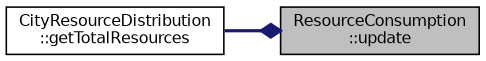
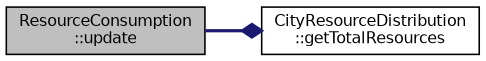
(243, 31) -> (224, 31)
